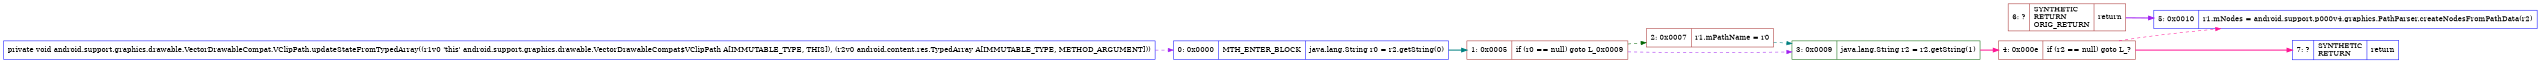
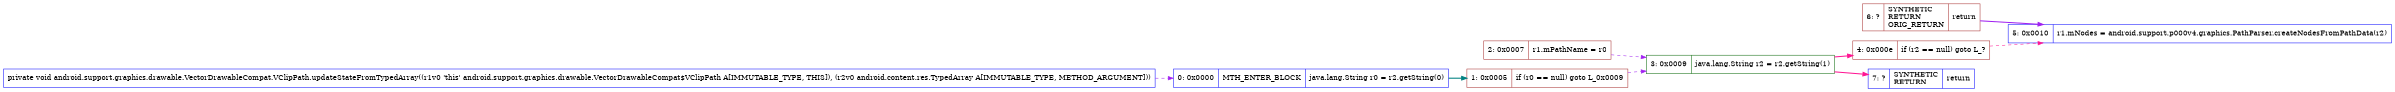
(1780, 43) -> (1626, 56)
(1634, 44) -> none
(2211, 50) -> (1849, 73)
